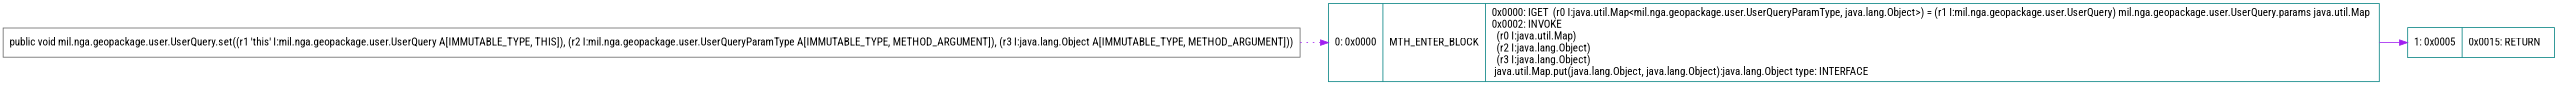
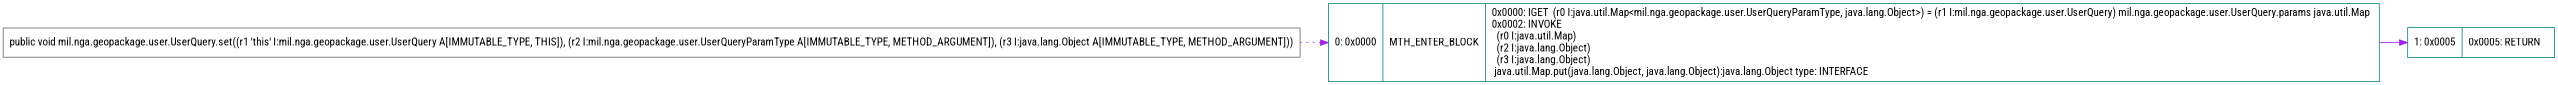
(2508, 42) -> (2508, 42)
